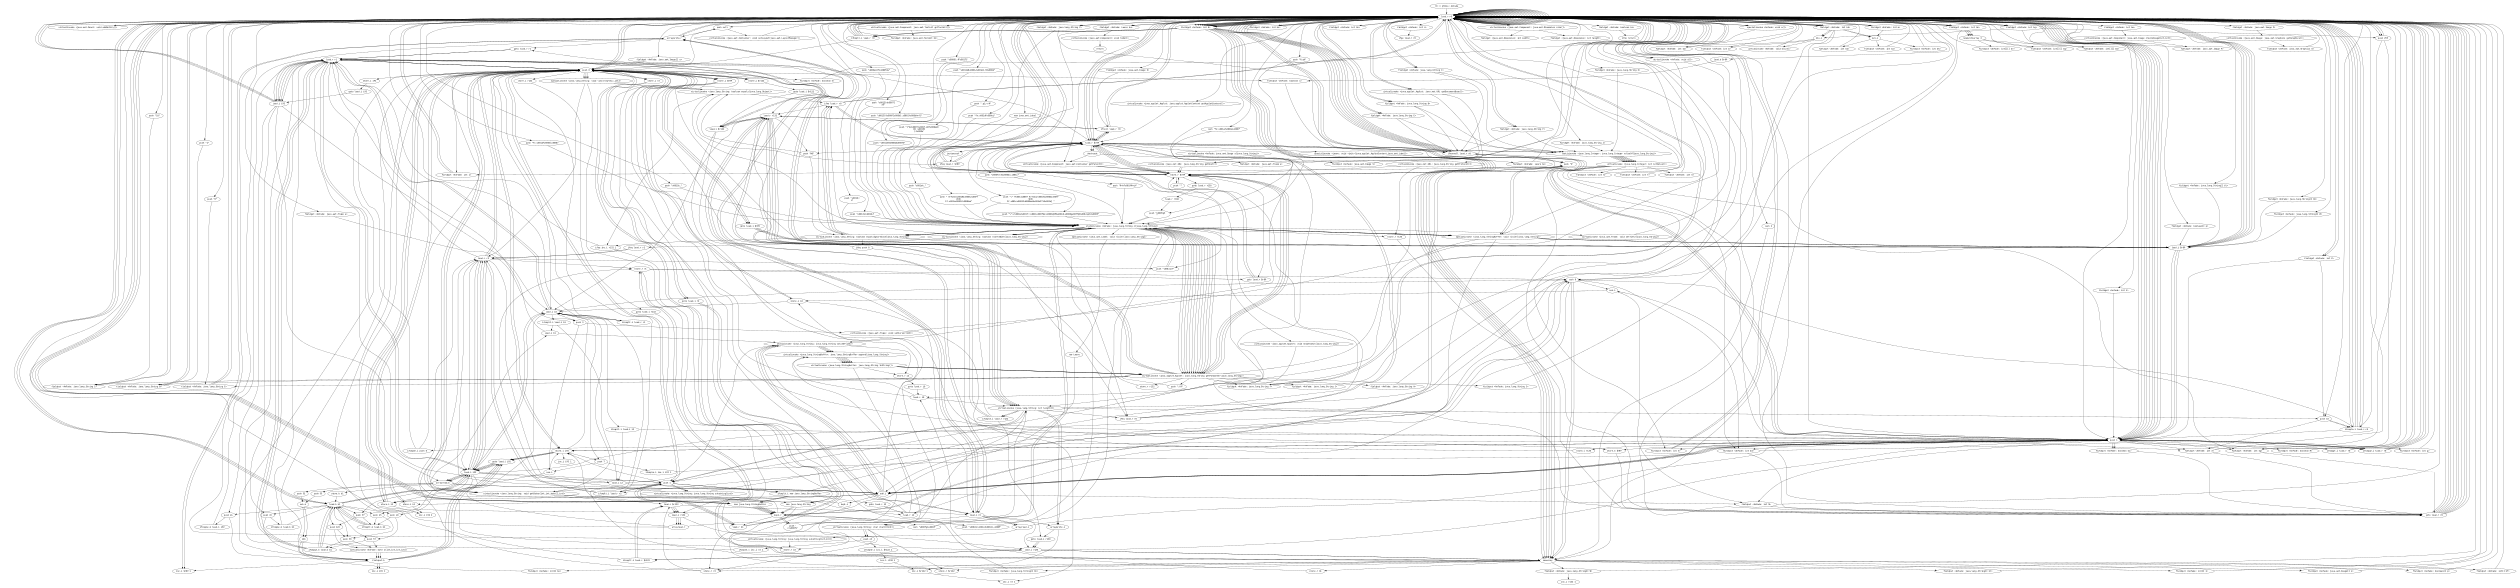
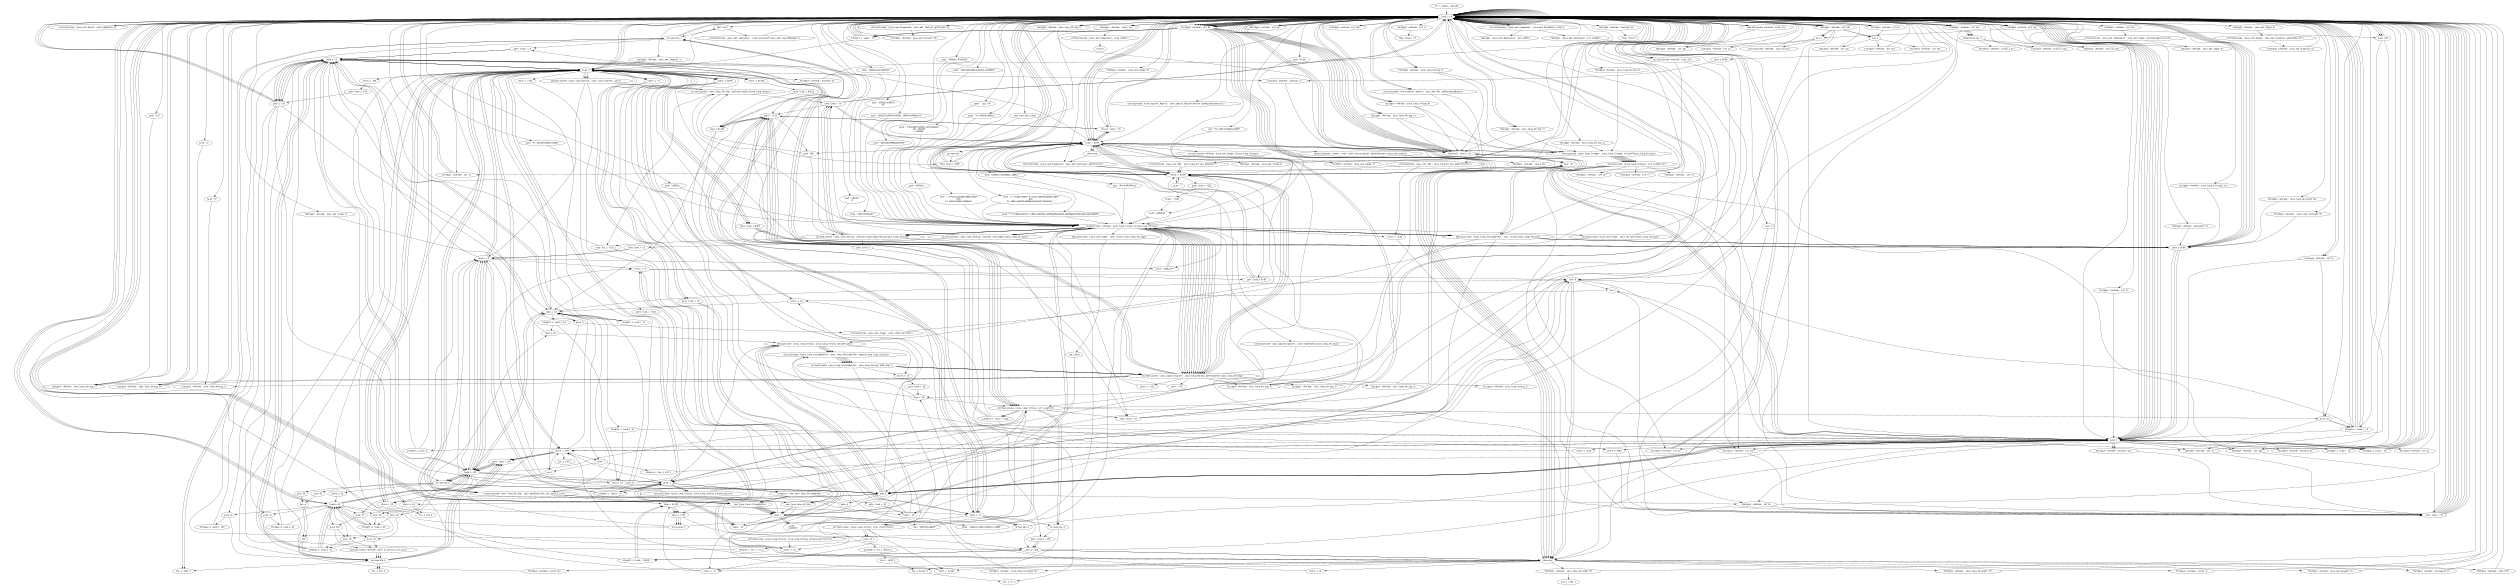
(378, 561) -> (378, 561)
